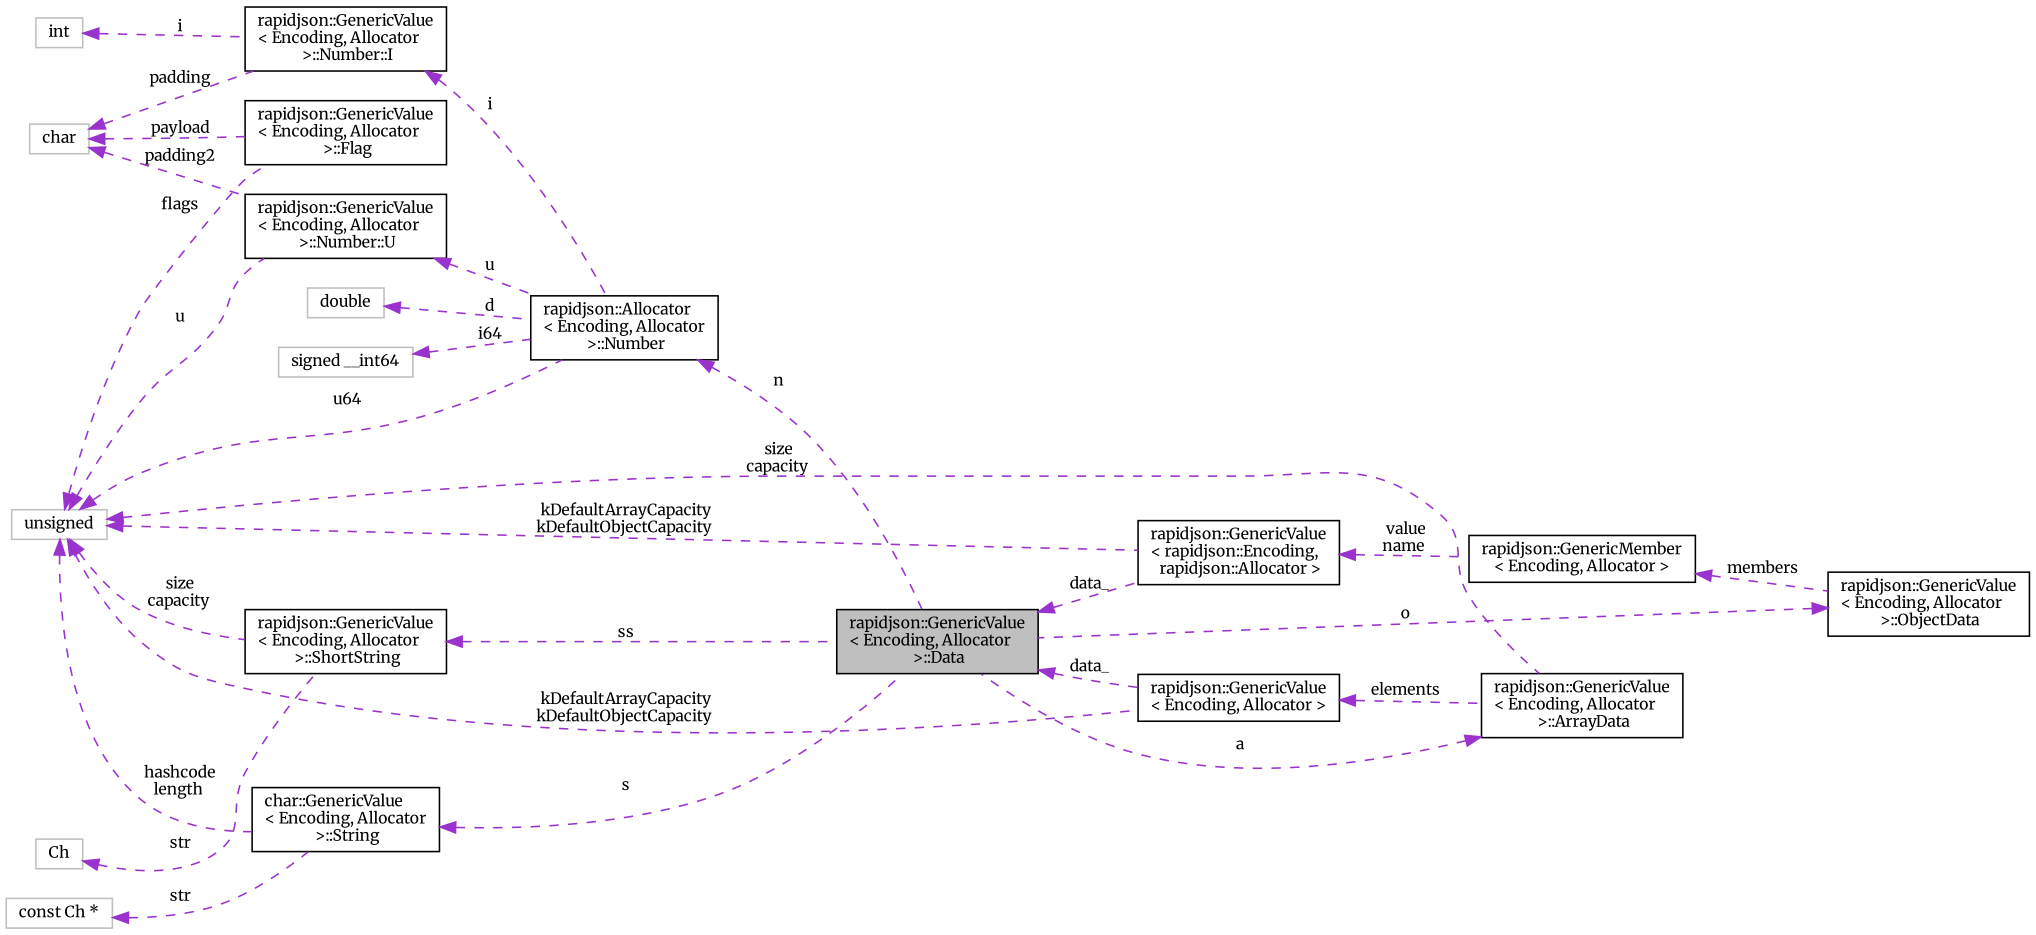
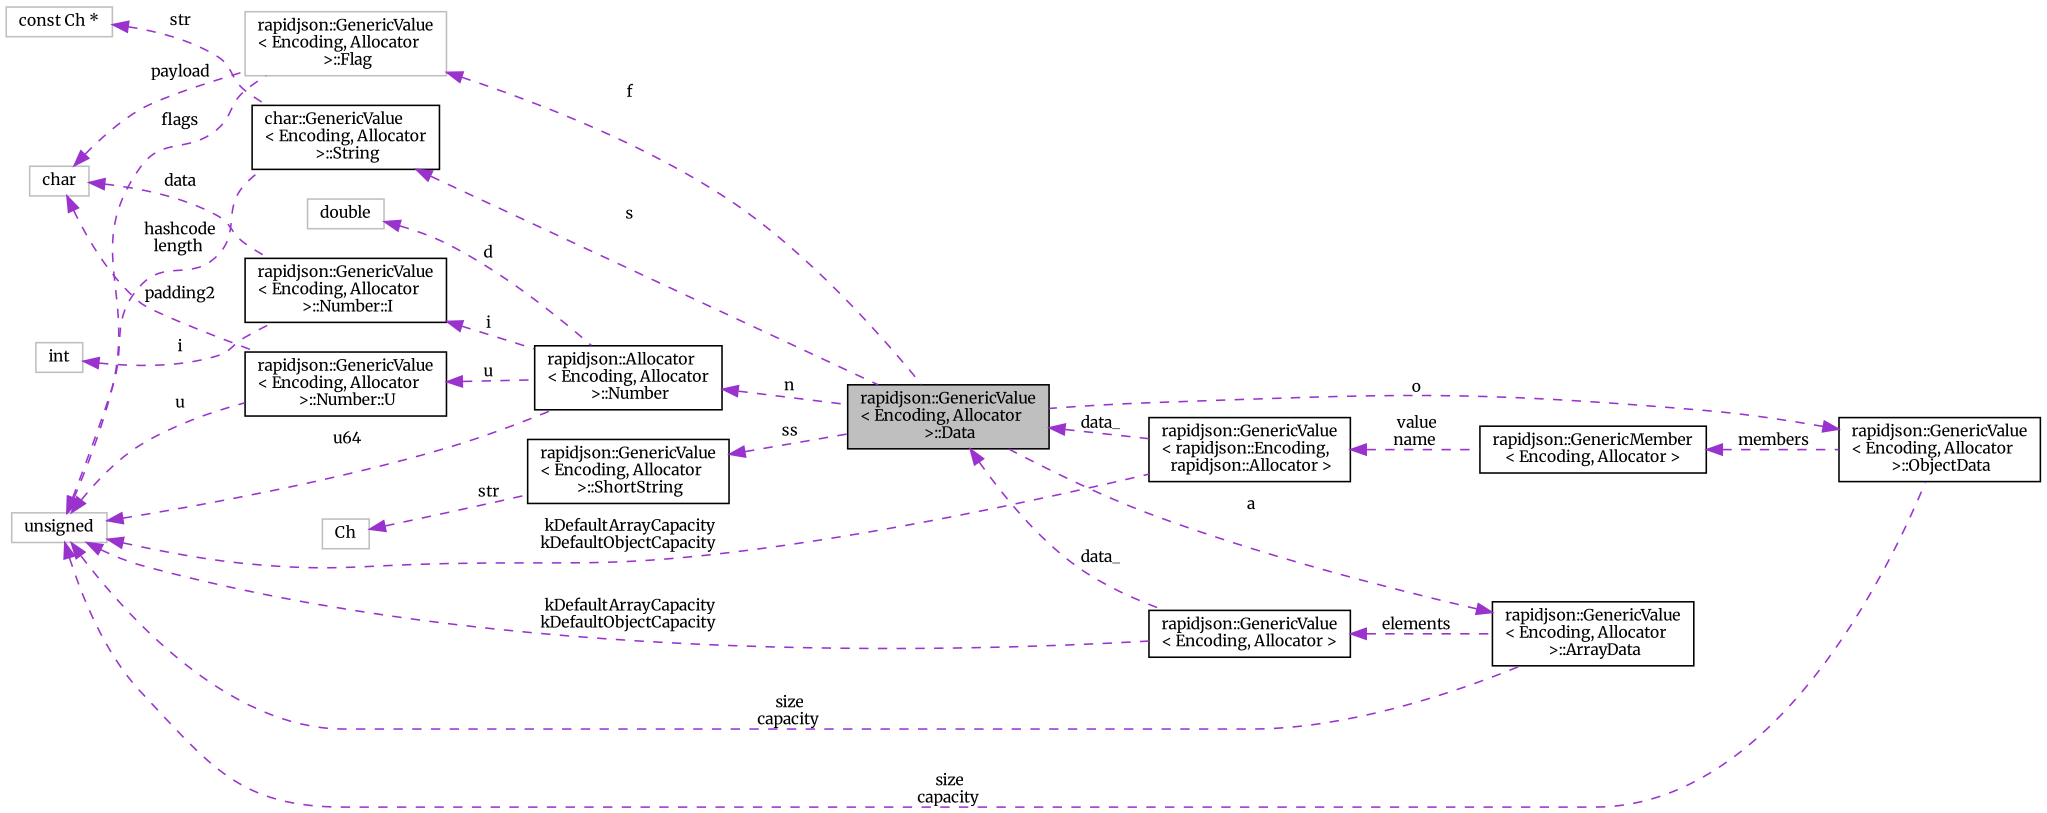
(179, 79) -> (179, 182)
(346, 133) -> (346, 44)
none -> (717, 193)
(346, 362) -> none
(151, 616) -> (1016, 807)
